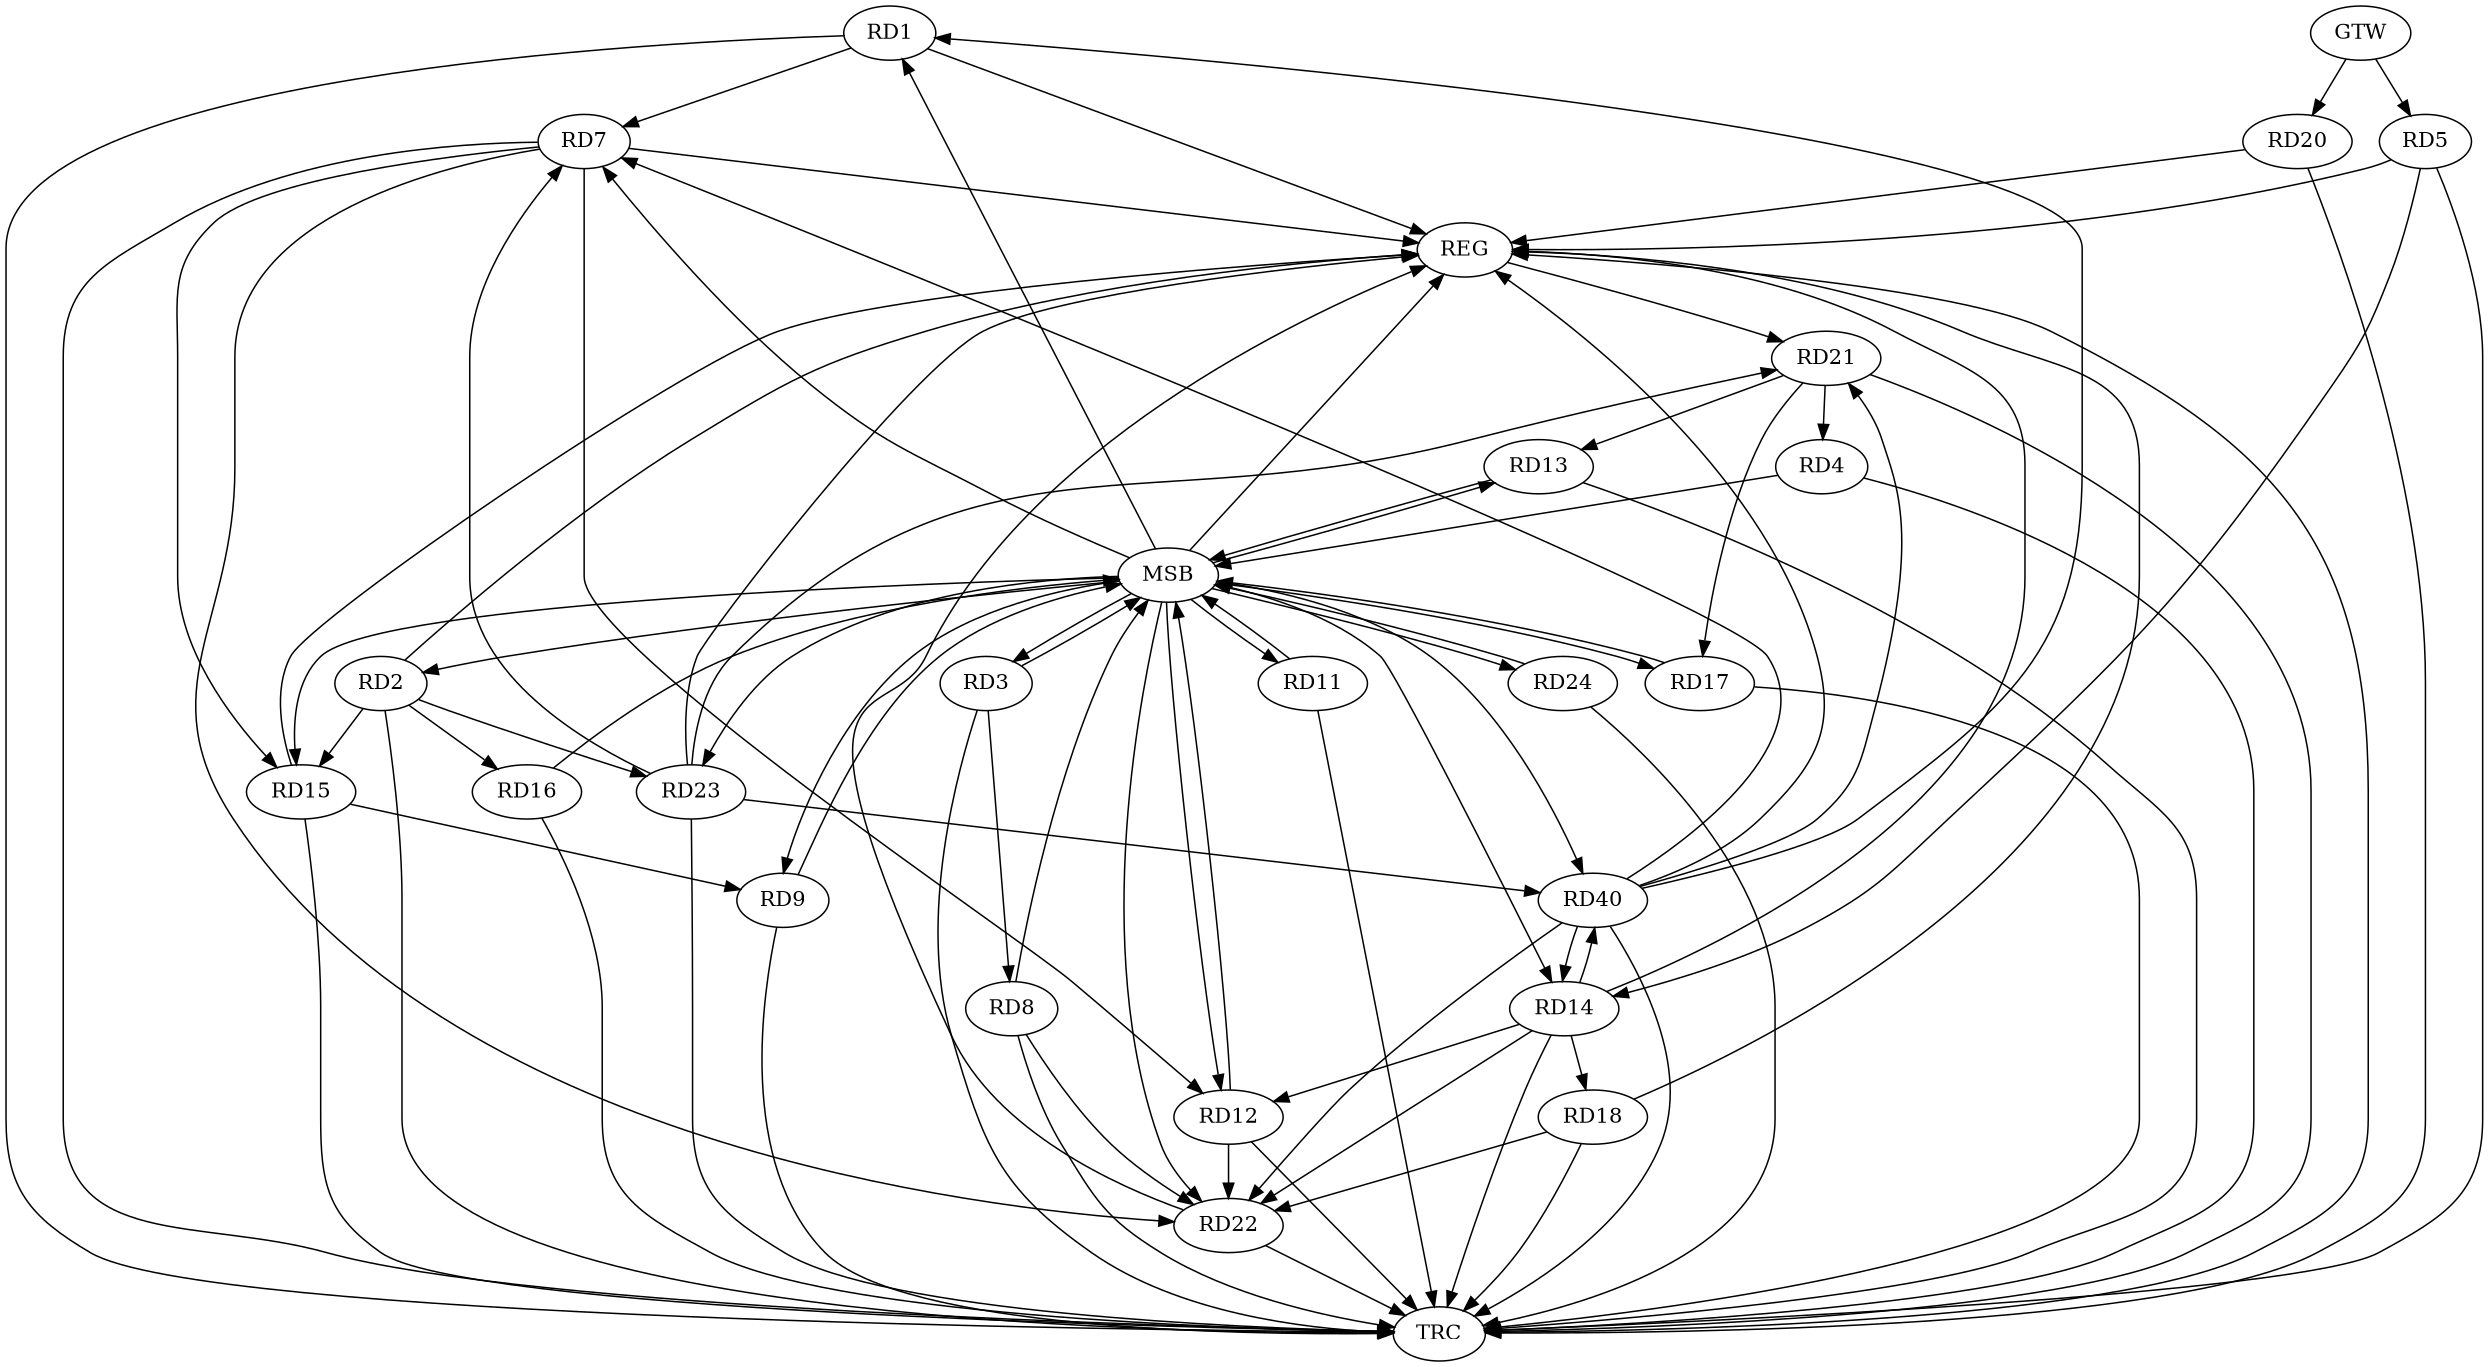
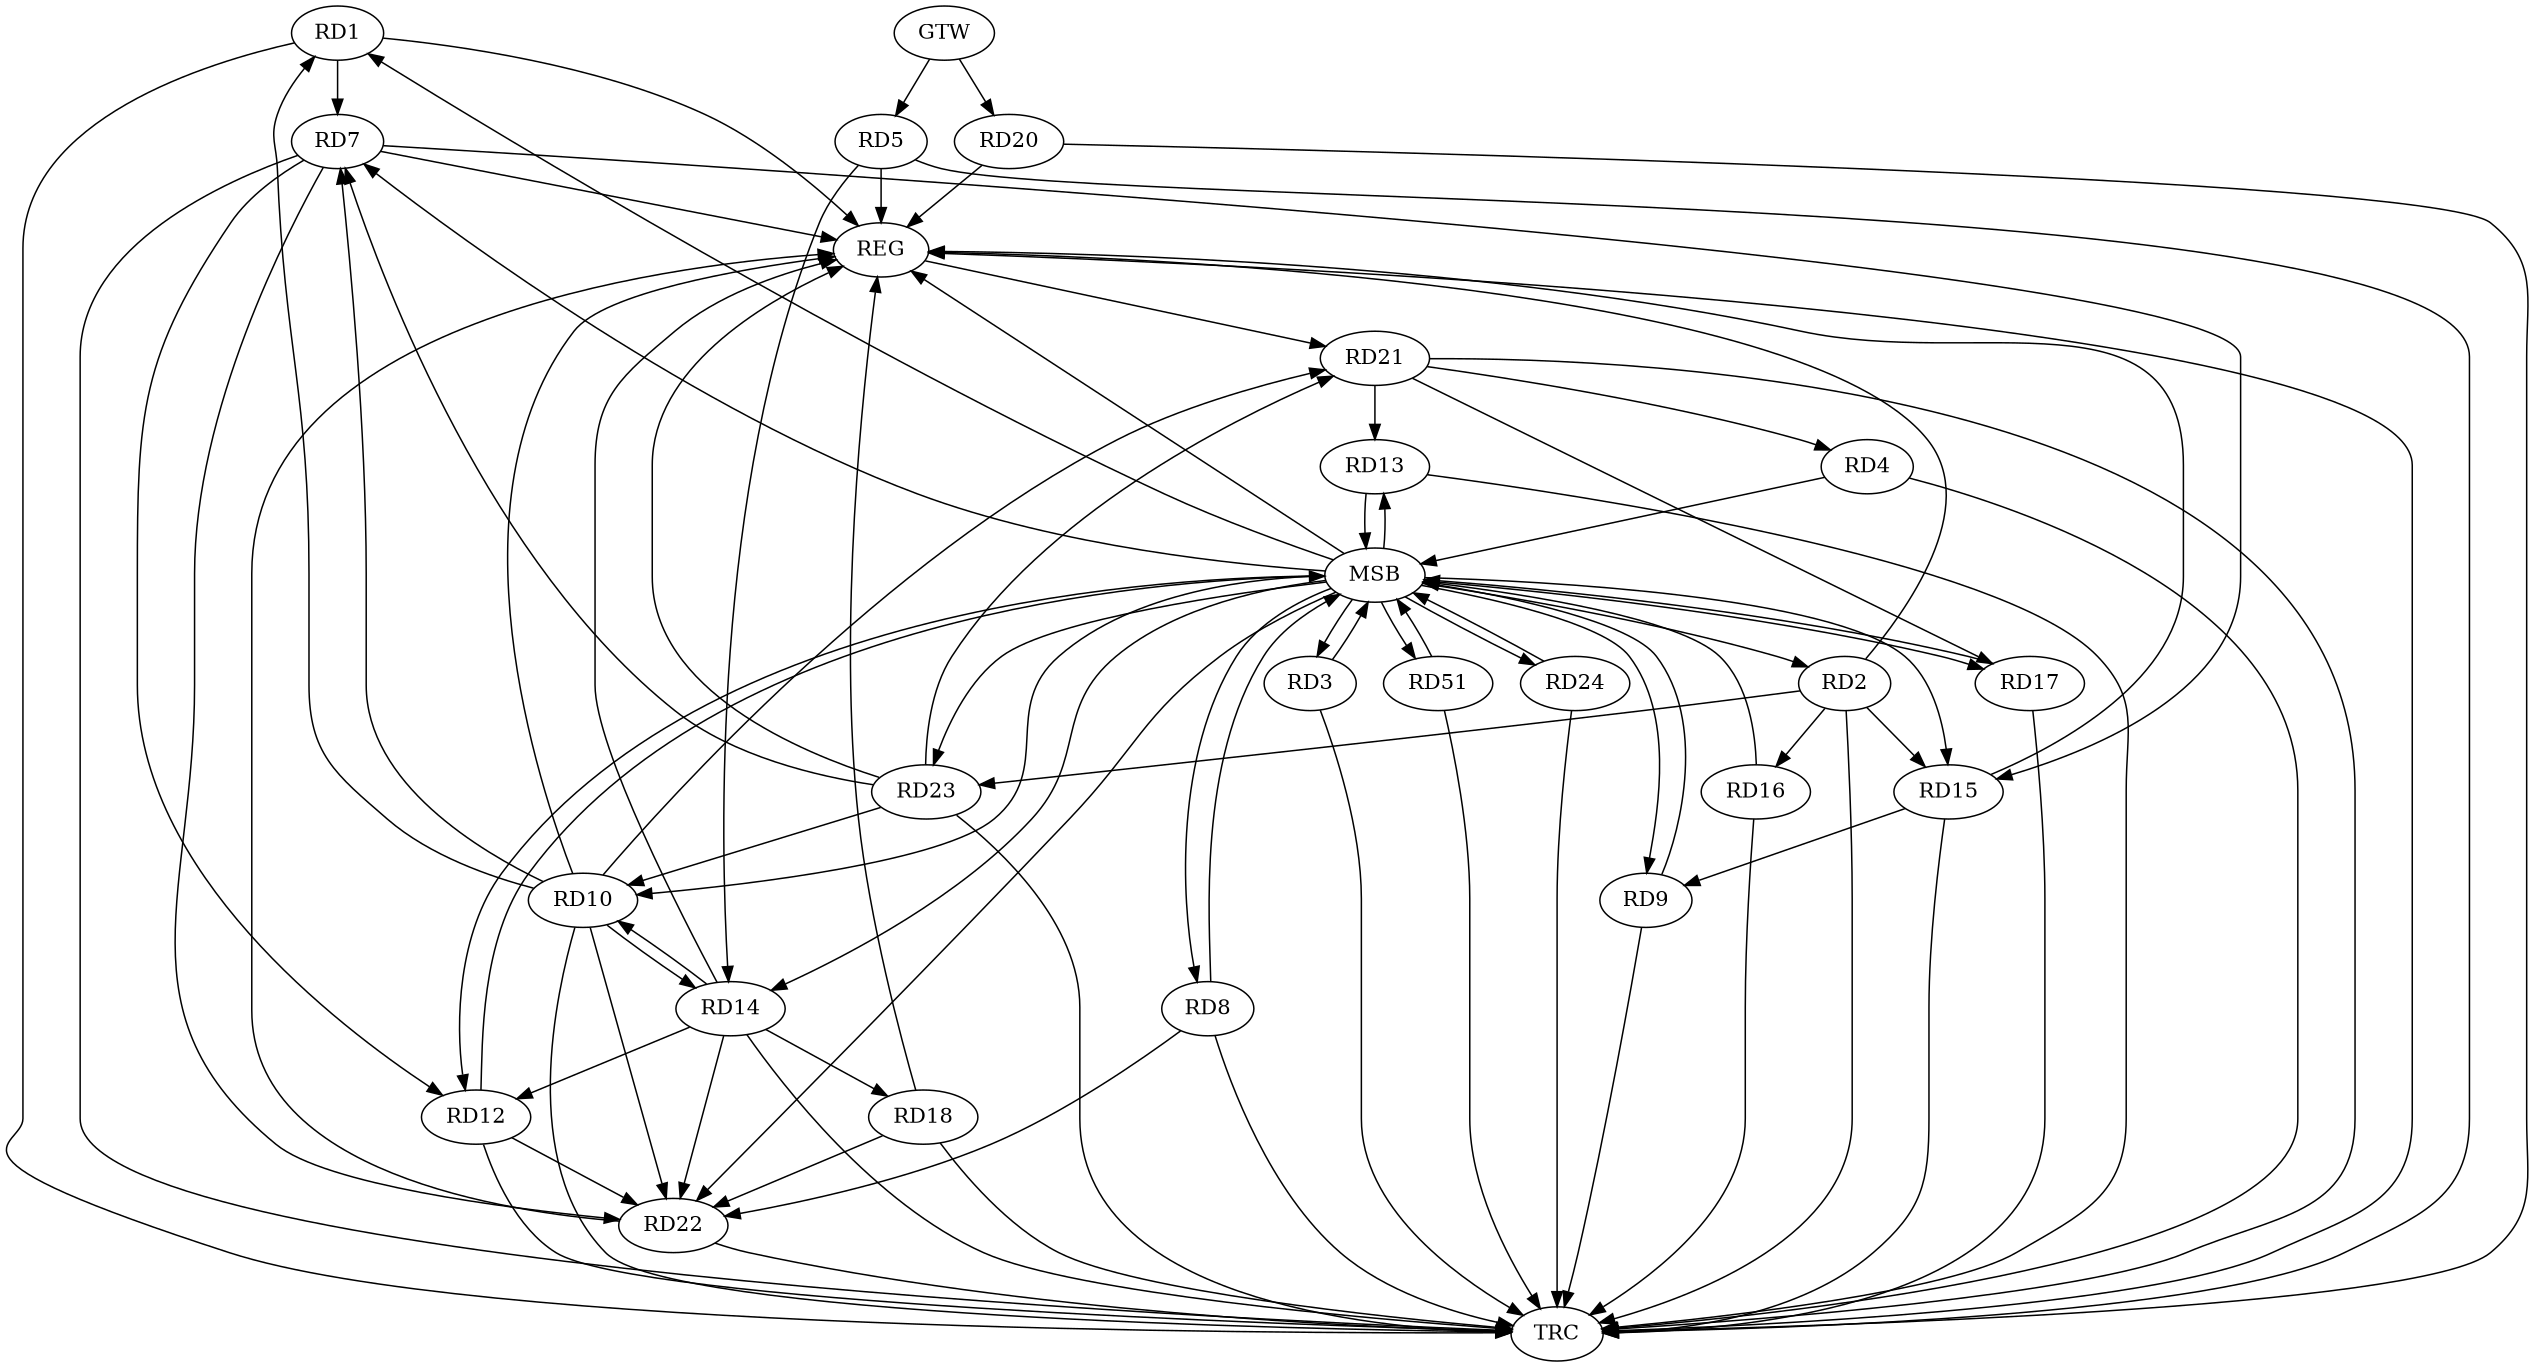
(1313, 684) -> (1438, 684)
(999, 845) -> (1199, 749)
(1593, 900) -> (583, 900)
